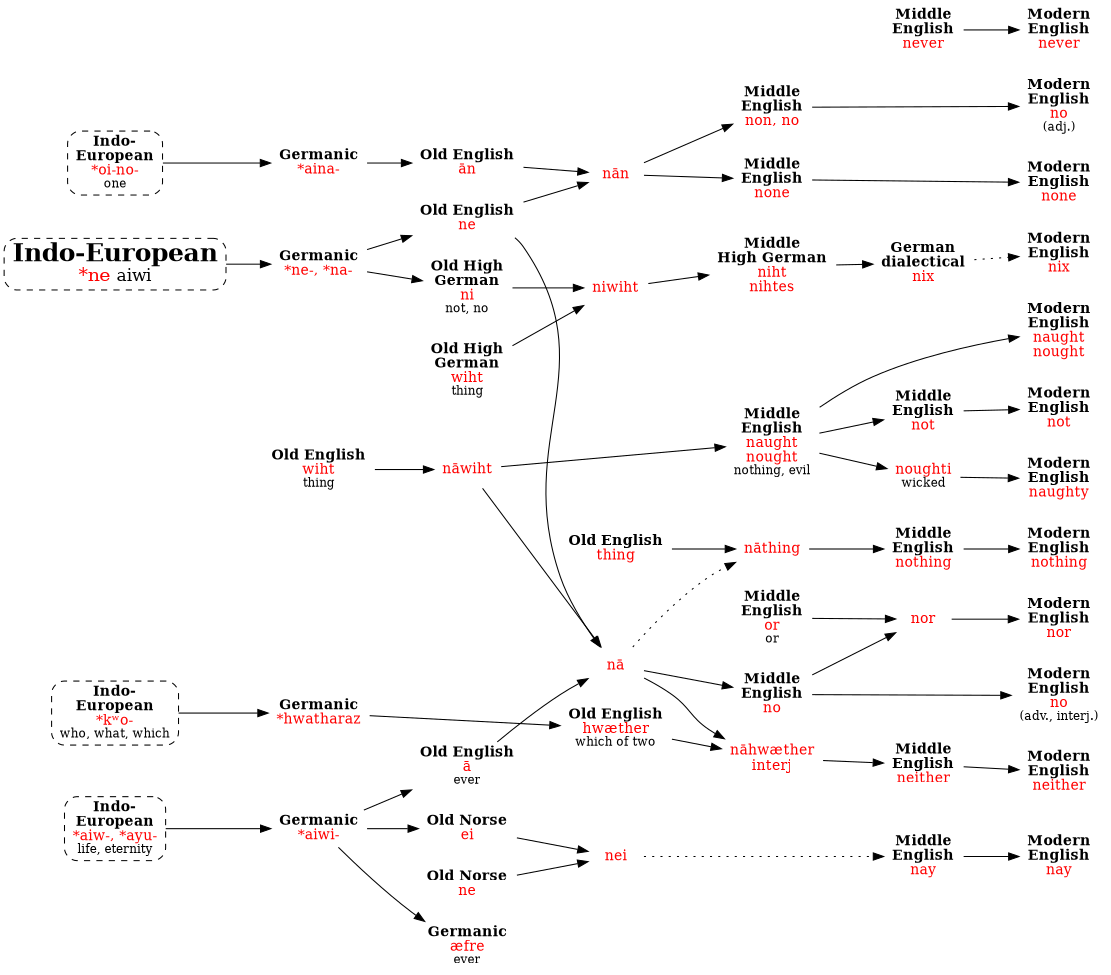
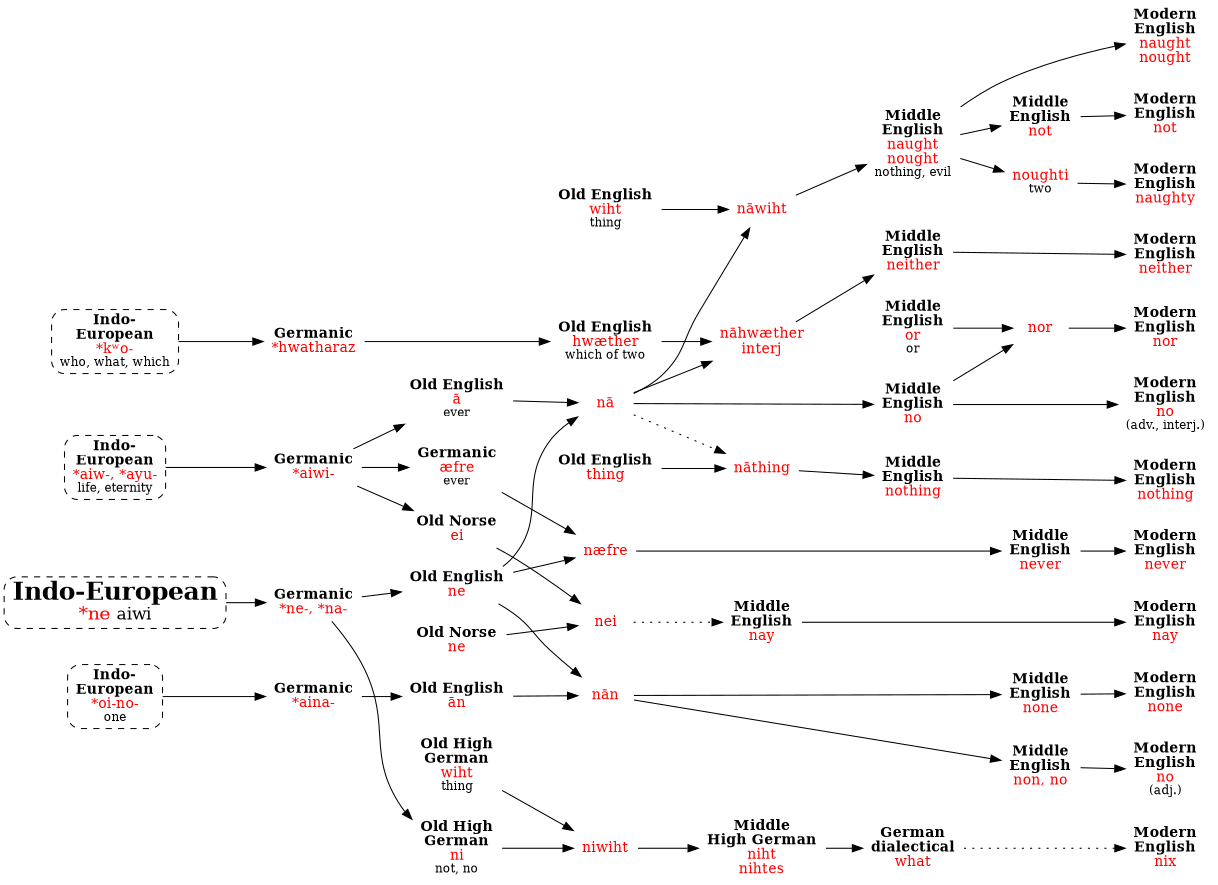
(924, 277) -> (913, 862)
(924, 483) -> (1041, 189)
none -> (606, 551)
(539, 563) -> (694, 321)
